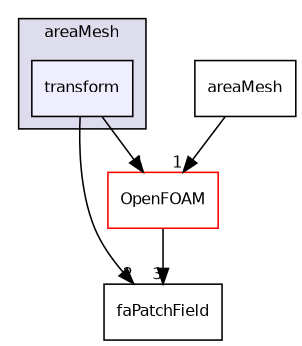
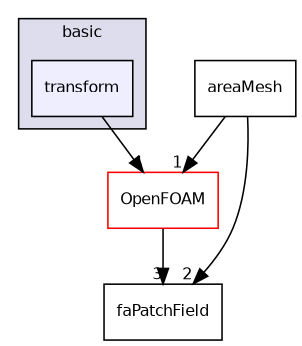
(82, 33) -> (82, 33)
(86, 199) -> (242, 199)
